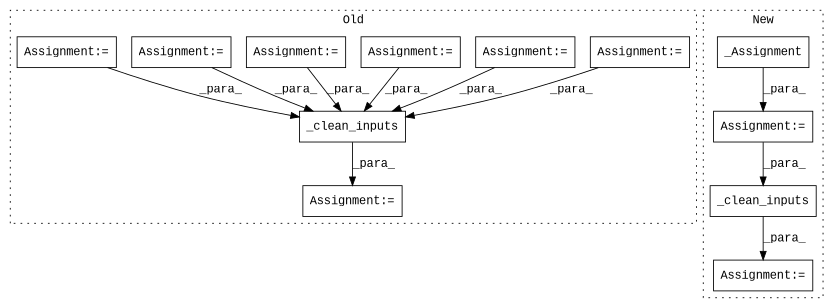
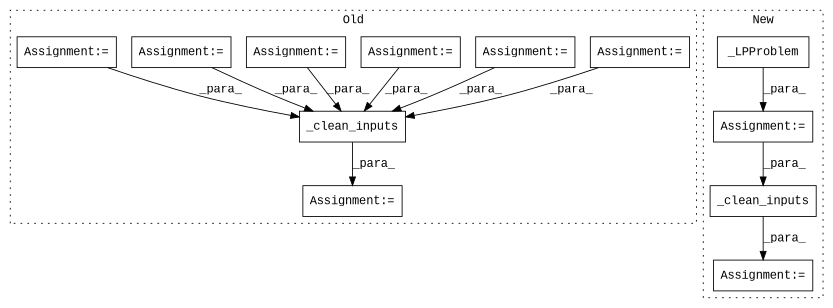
(763, 52) -> (763, 52)
